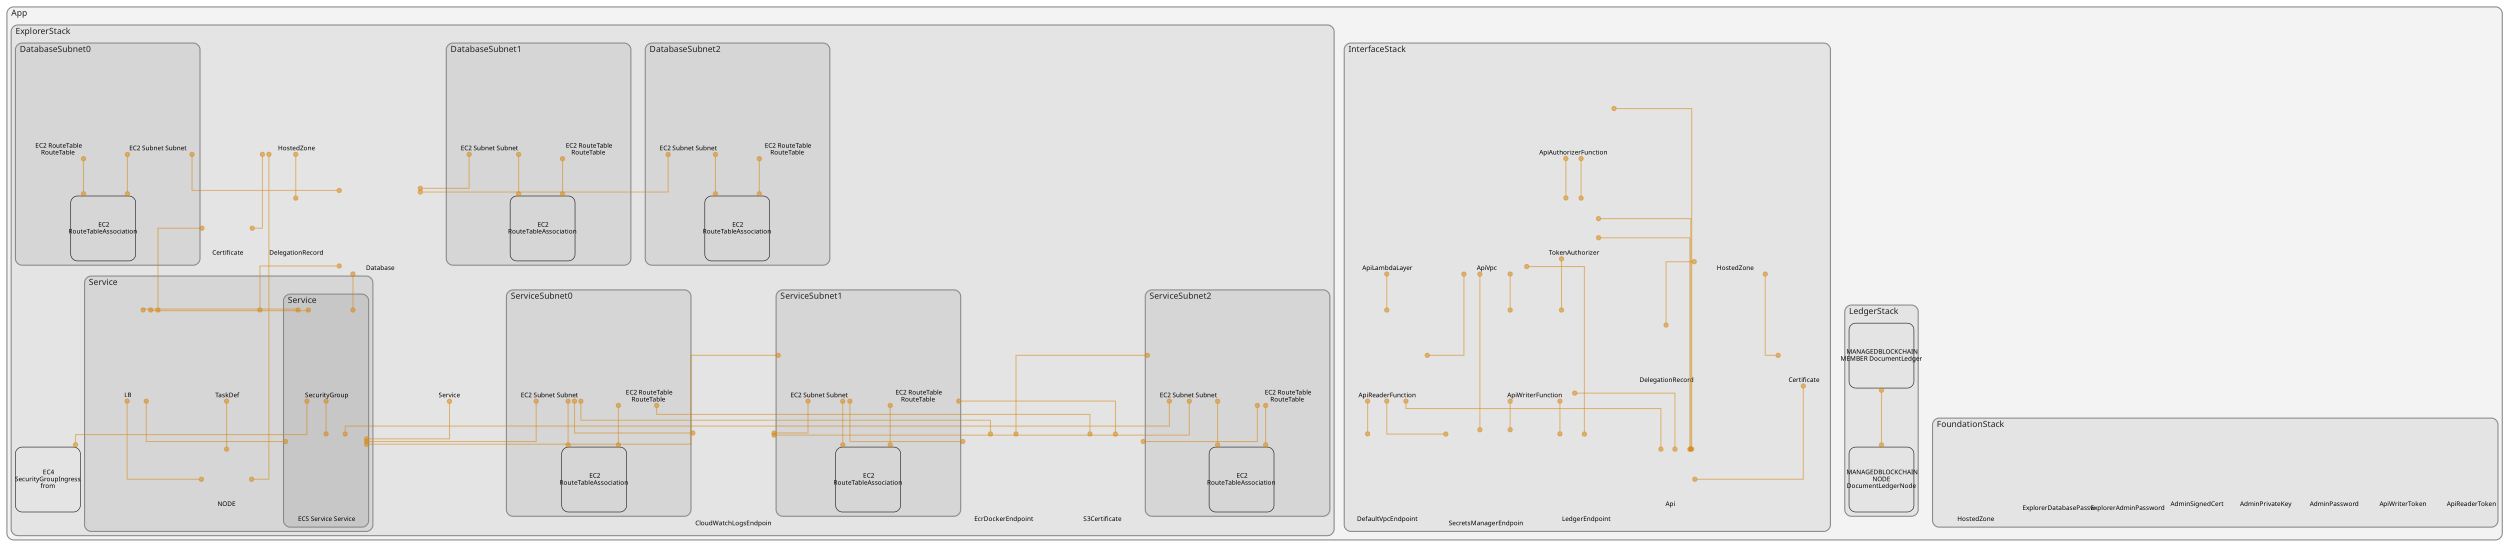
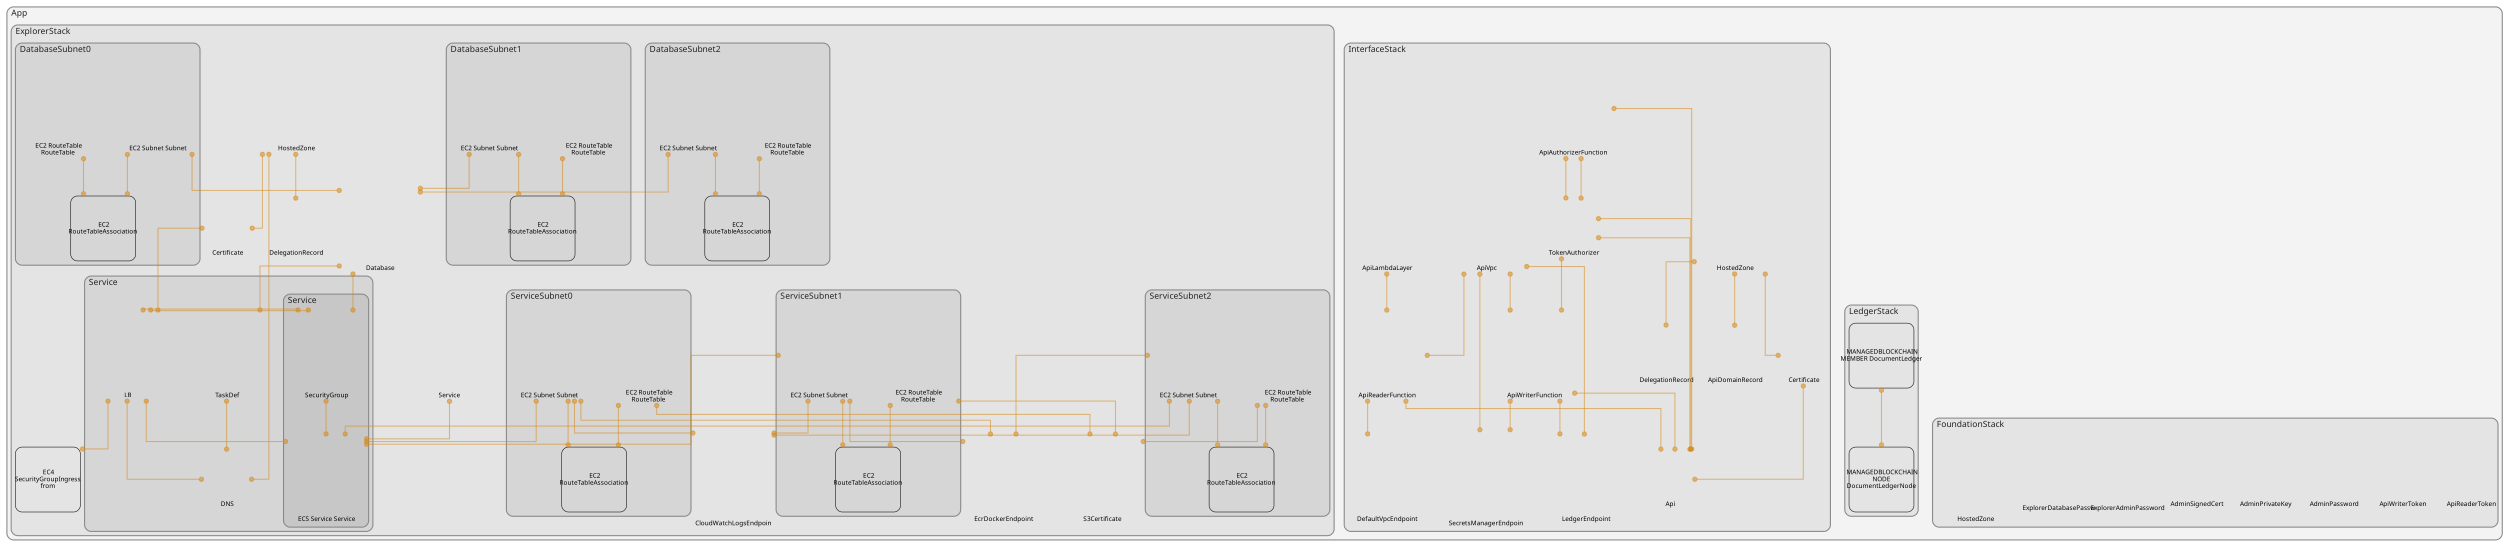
none -> (1735, 356)
(1400, 434) -> none
(203, 435) -> (108, 438)
(227, 480) -> (227, 480)
